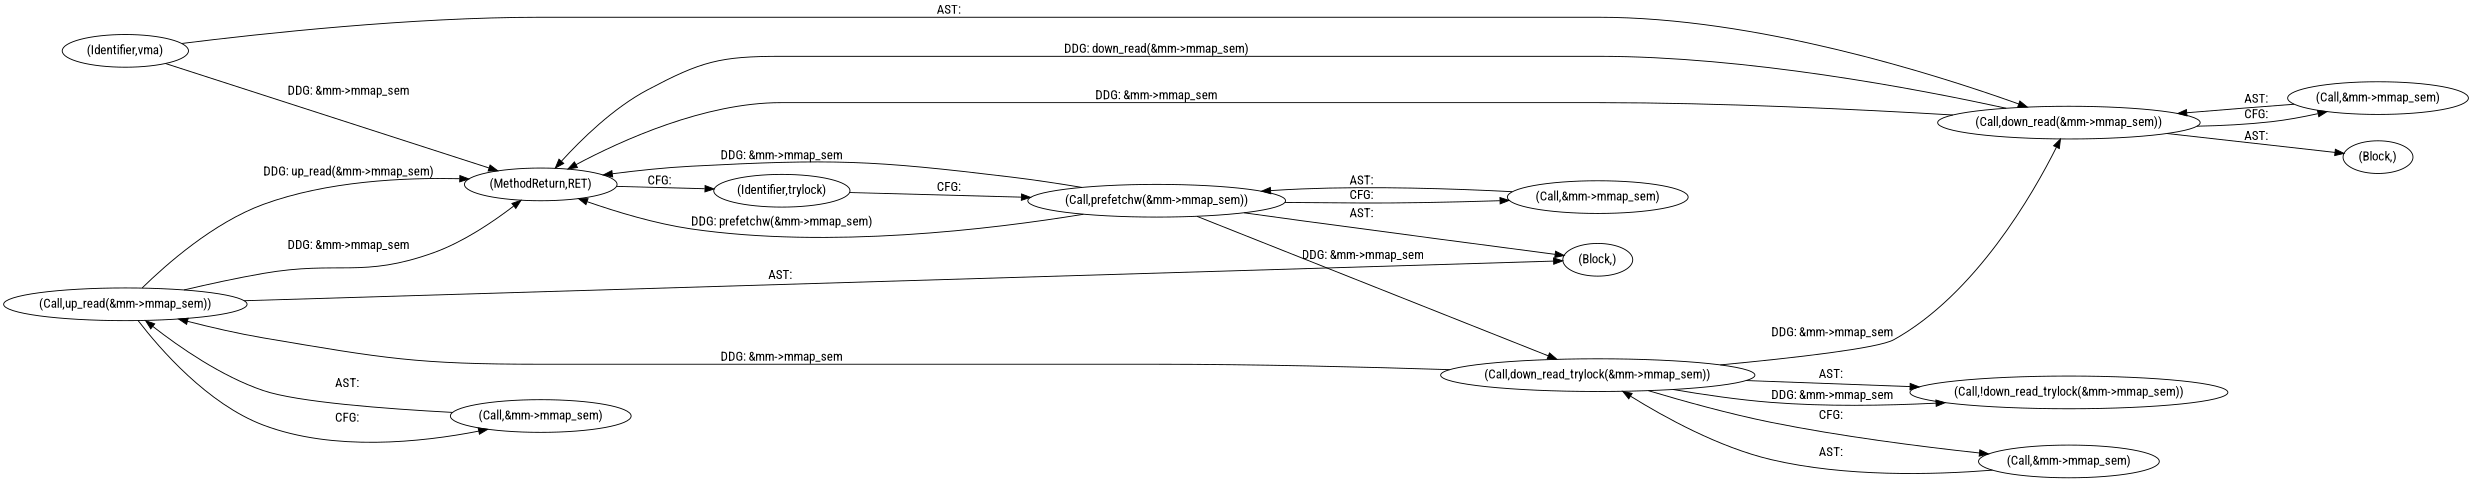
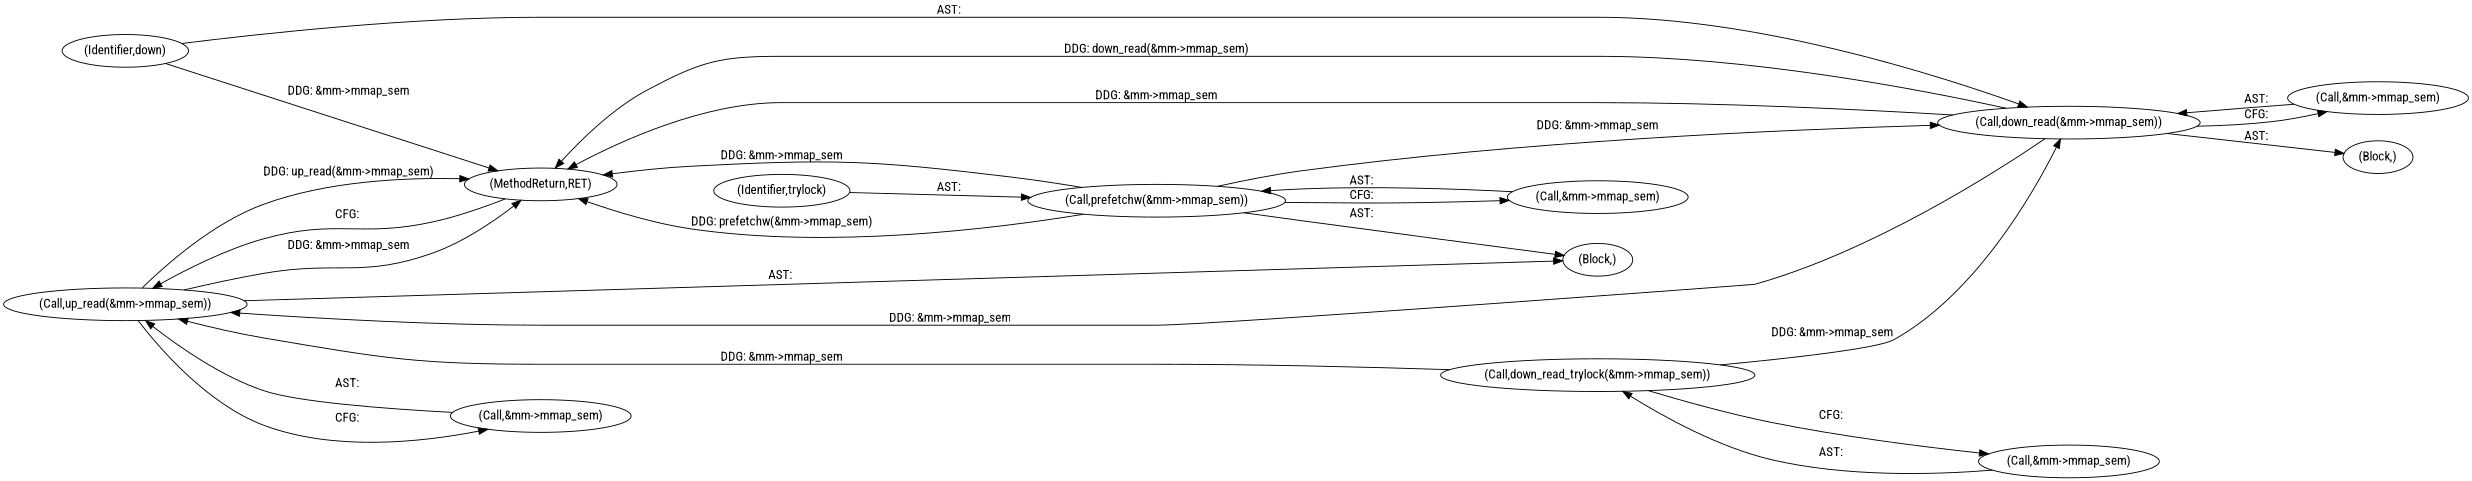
(125, 51) -> (125, 51)
(661, 188) -> (330, 229)
(950, 188) -> (950, 188)
(1373, 286) -> (1573, 143)
none -> (1161, 325)
(2069, 392) -> none
